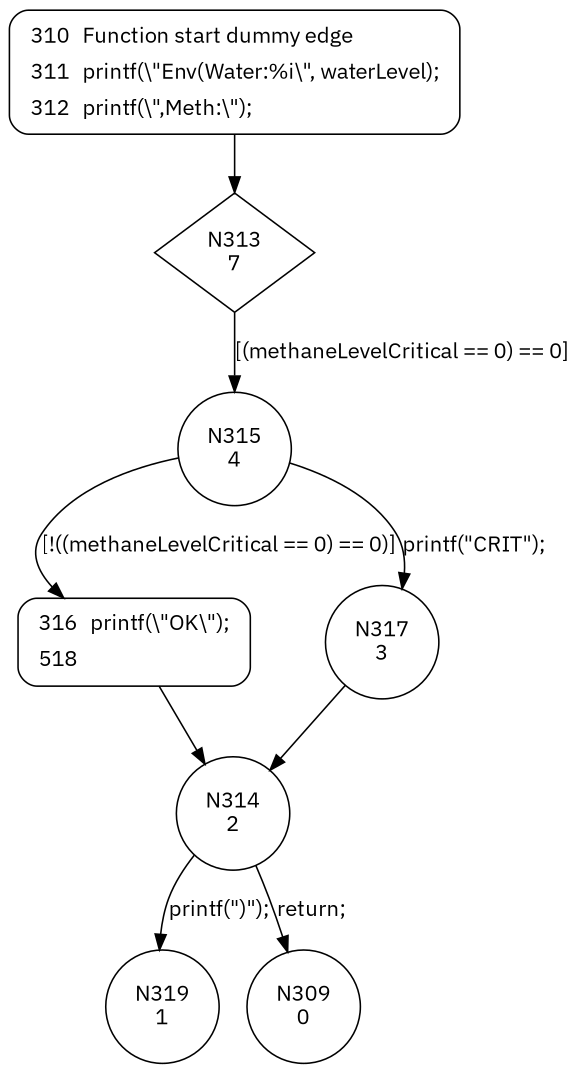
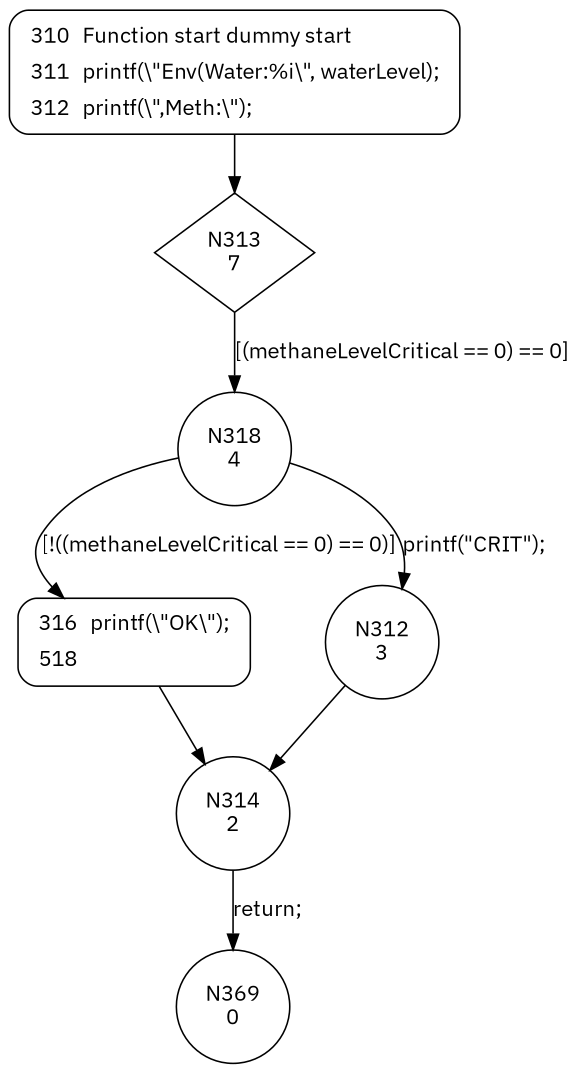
(218, 36) -> (217, 36)
(235, 449) -> (235, 449)
(382, 642) -> (382, 642)
(162, 1007) -> none
(304, 1007) -> (233, 1007)
